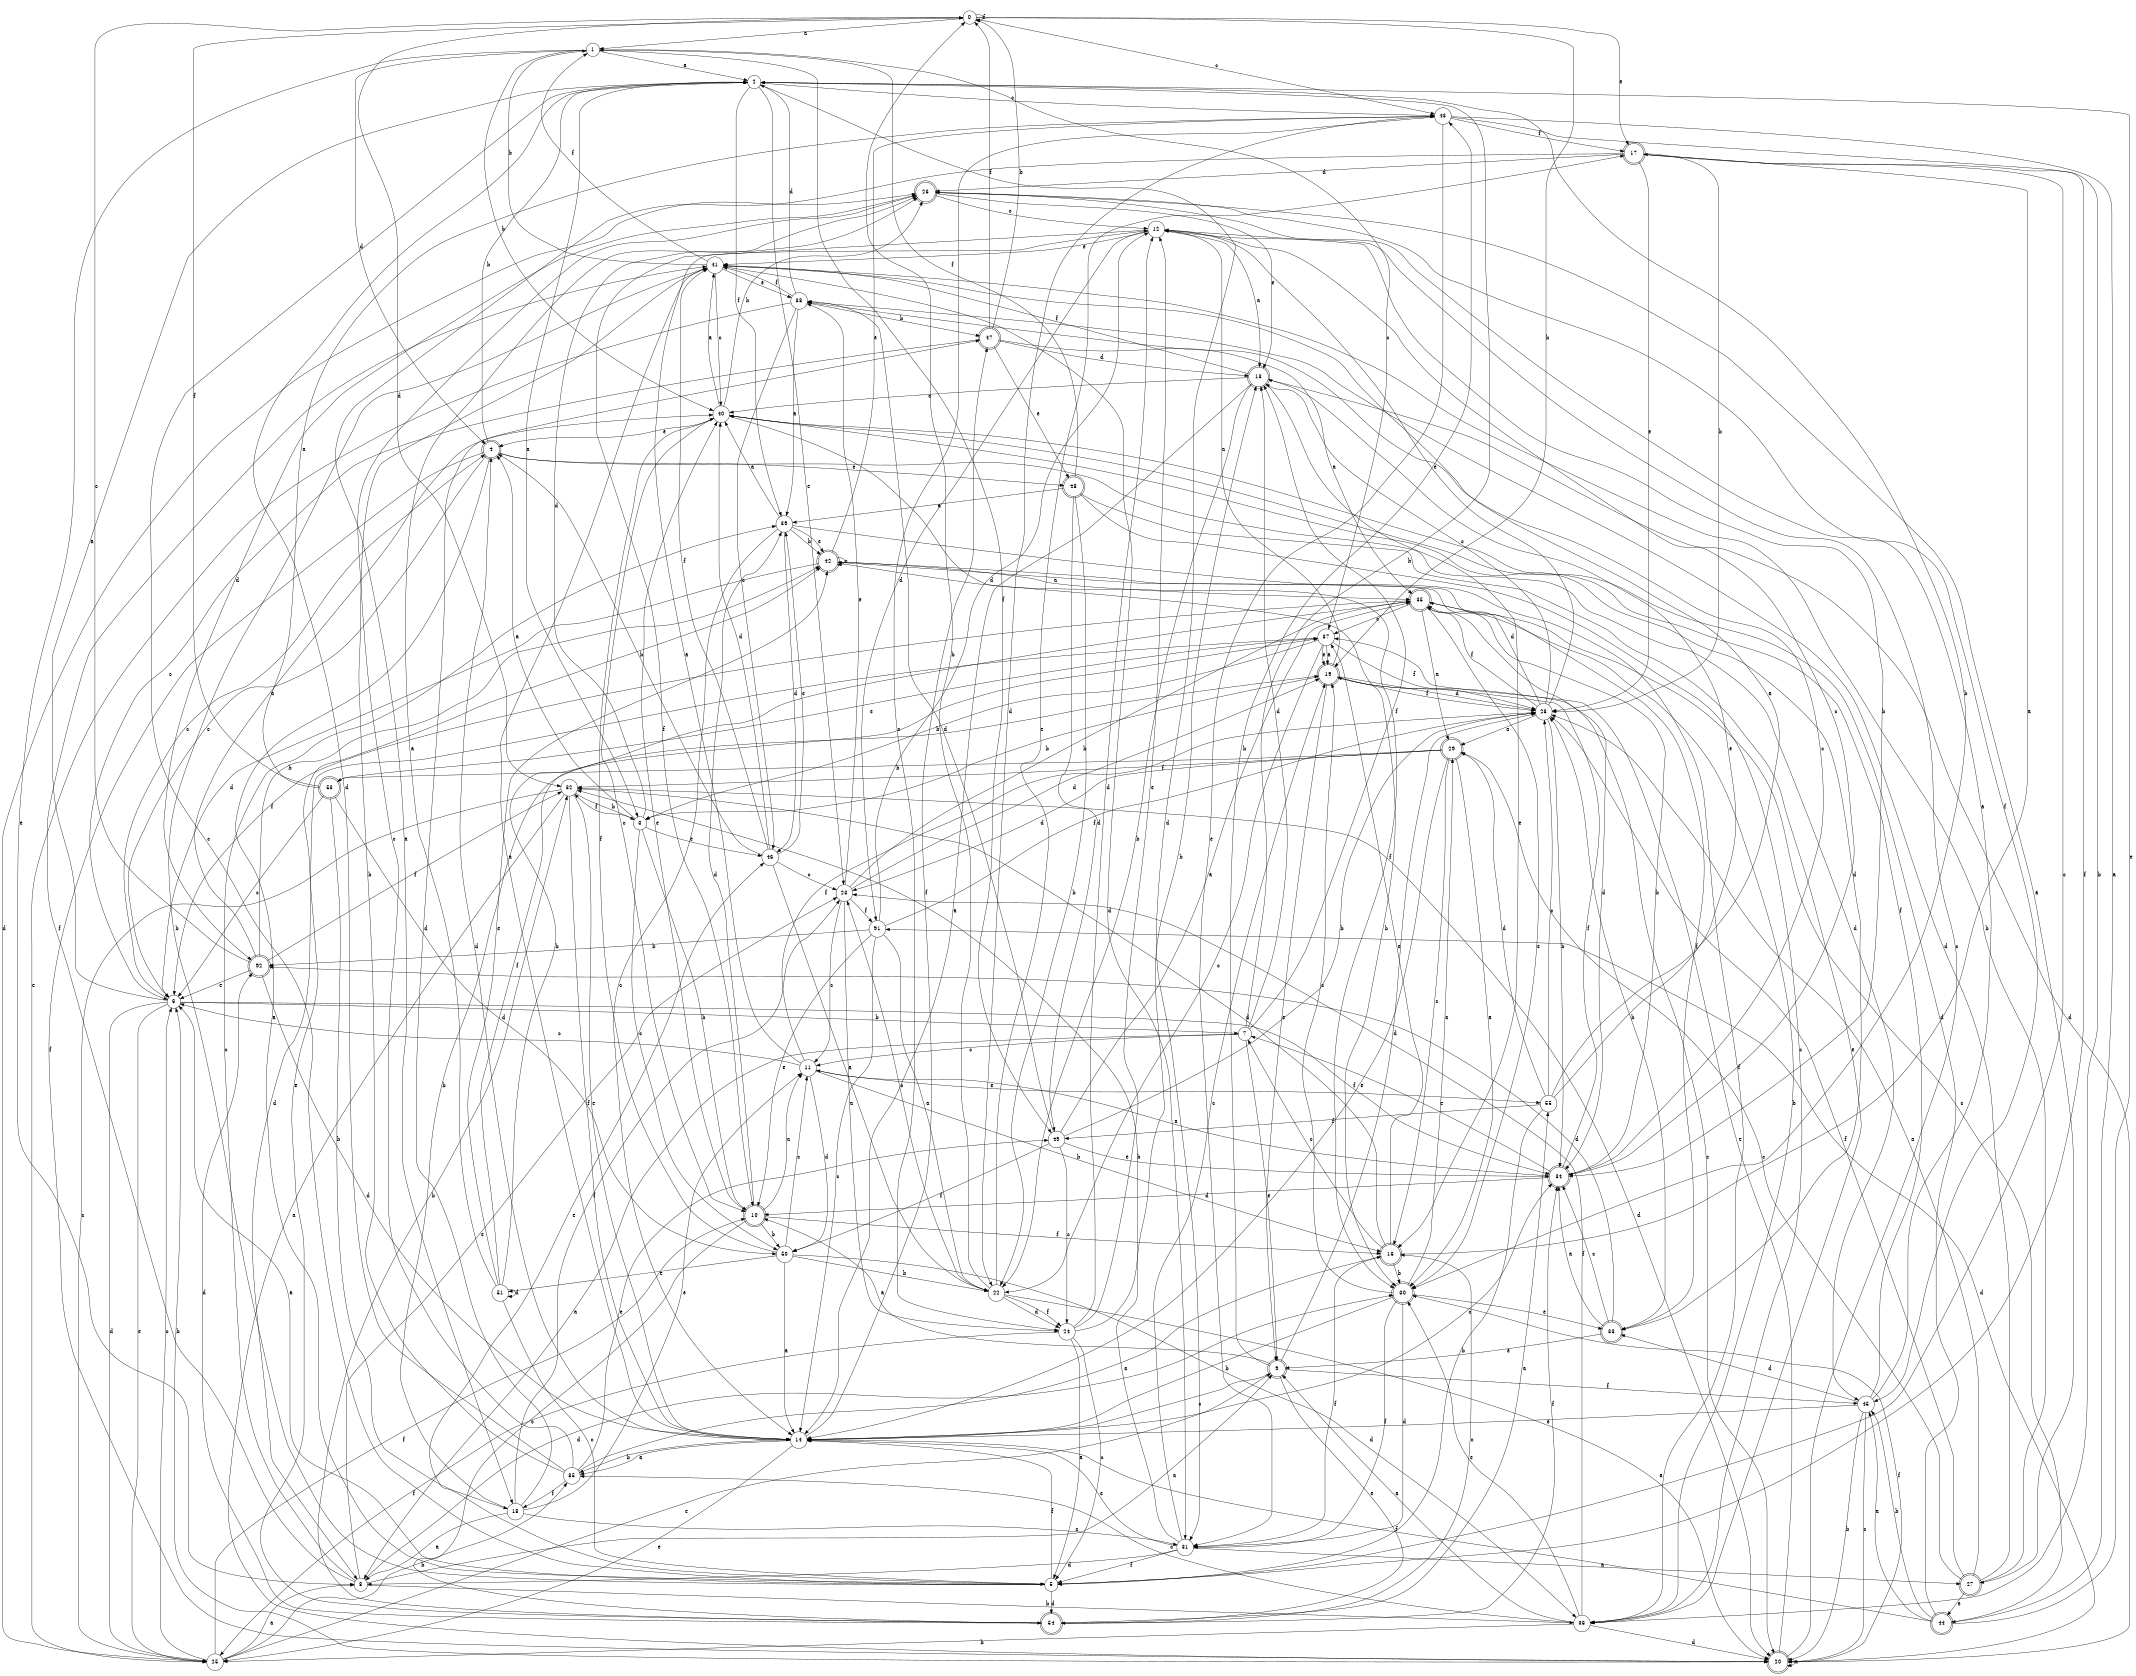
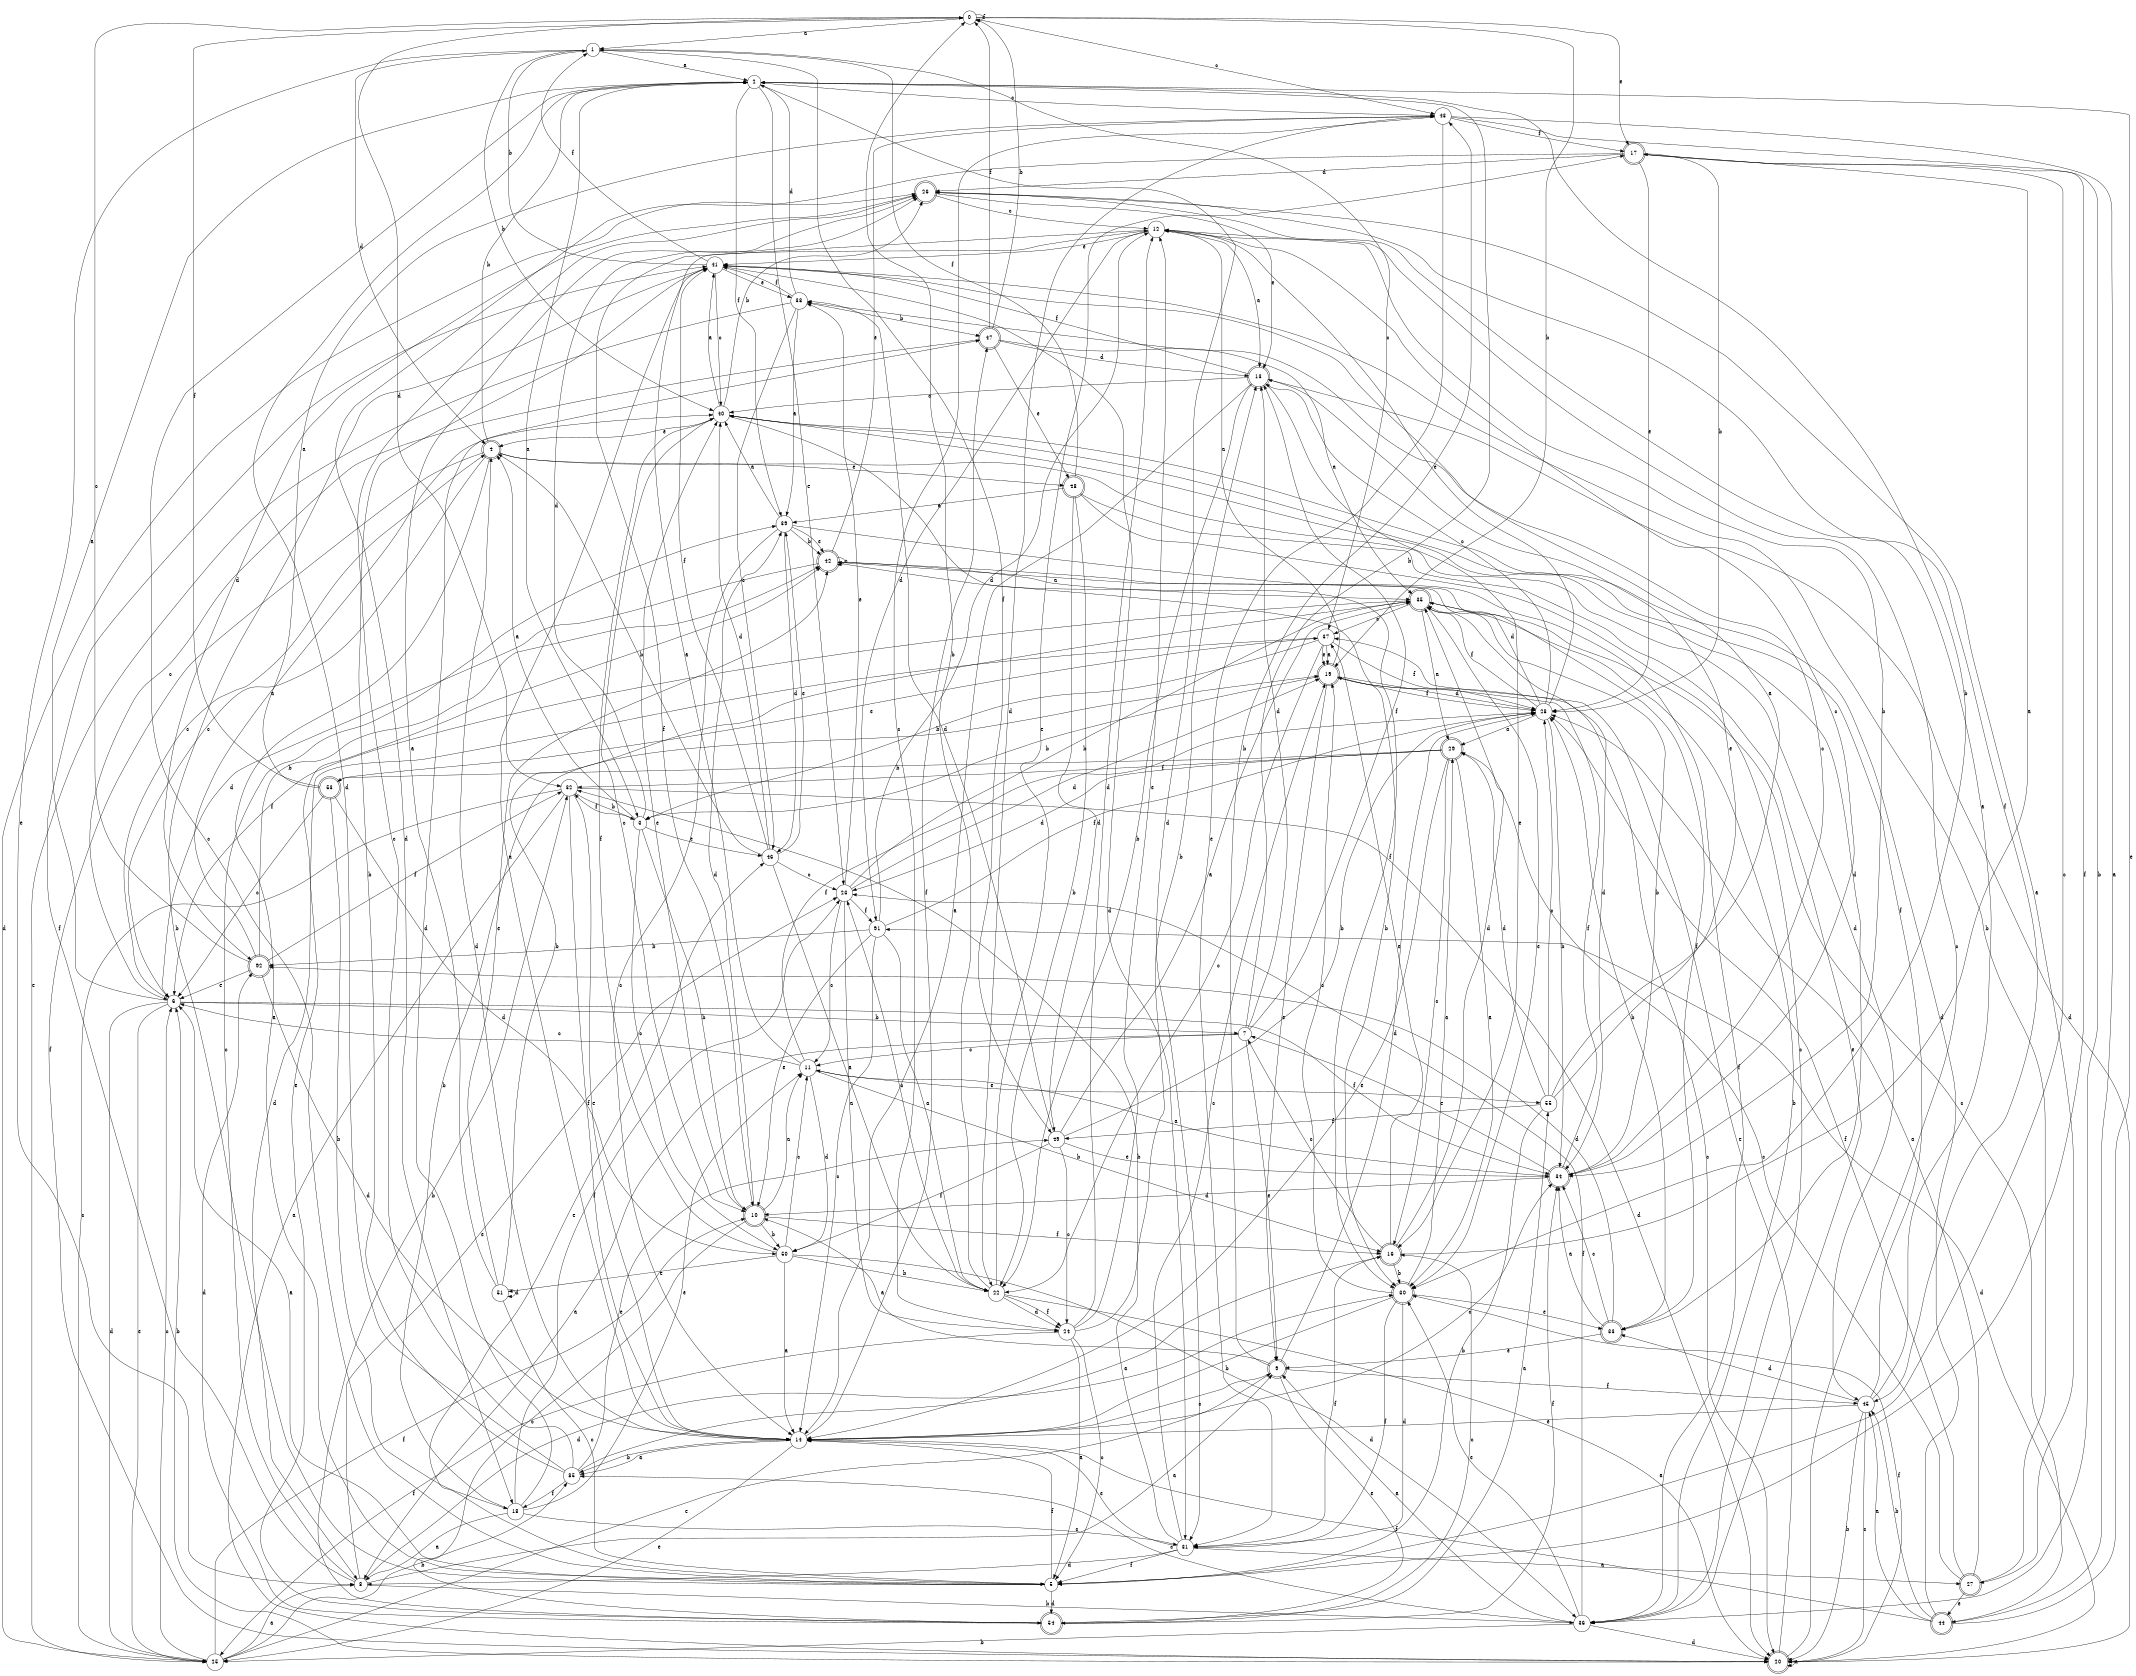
(1771, 624) -> none
(681, 753) -> none
(406, 839) -> (406, 839)
(1063, 900) -> (1485, 929)
